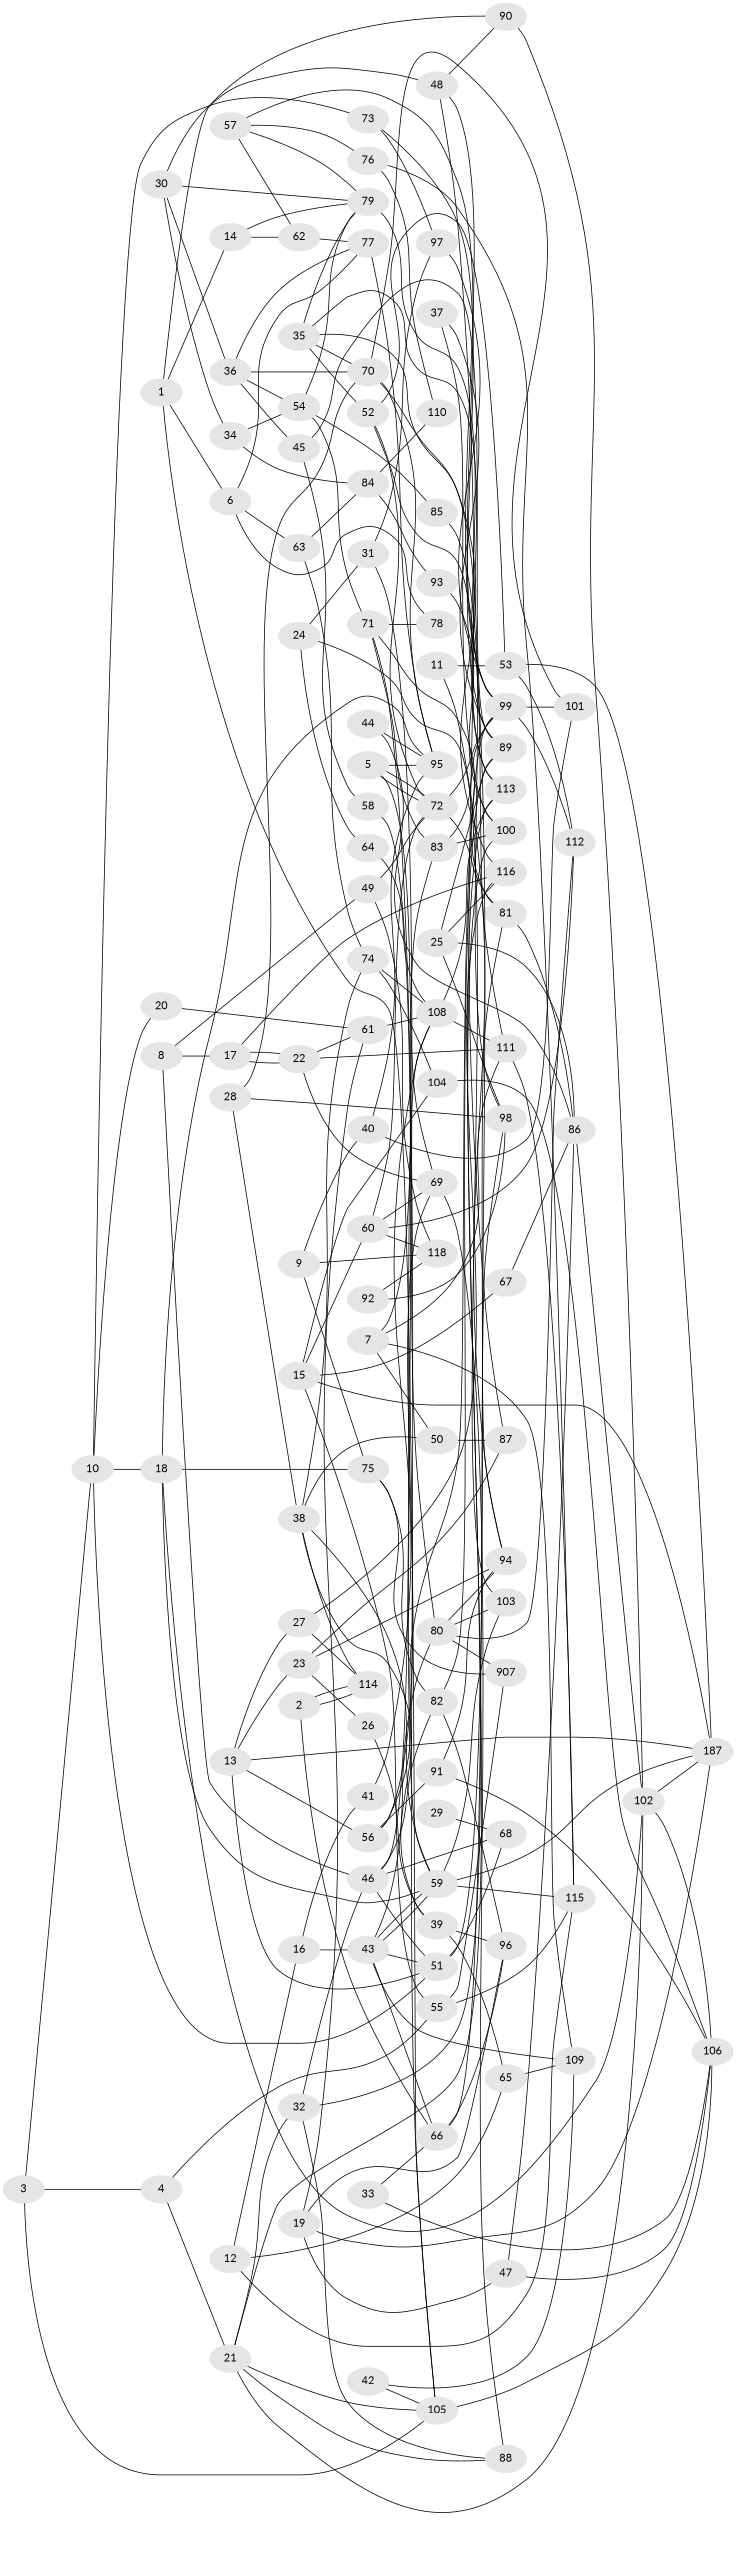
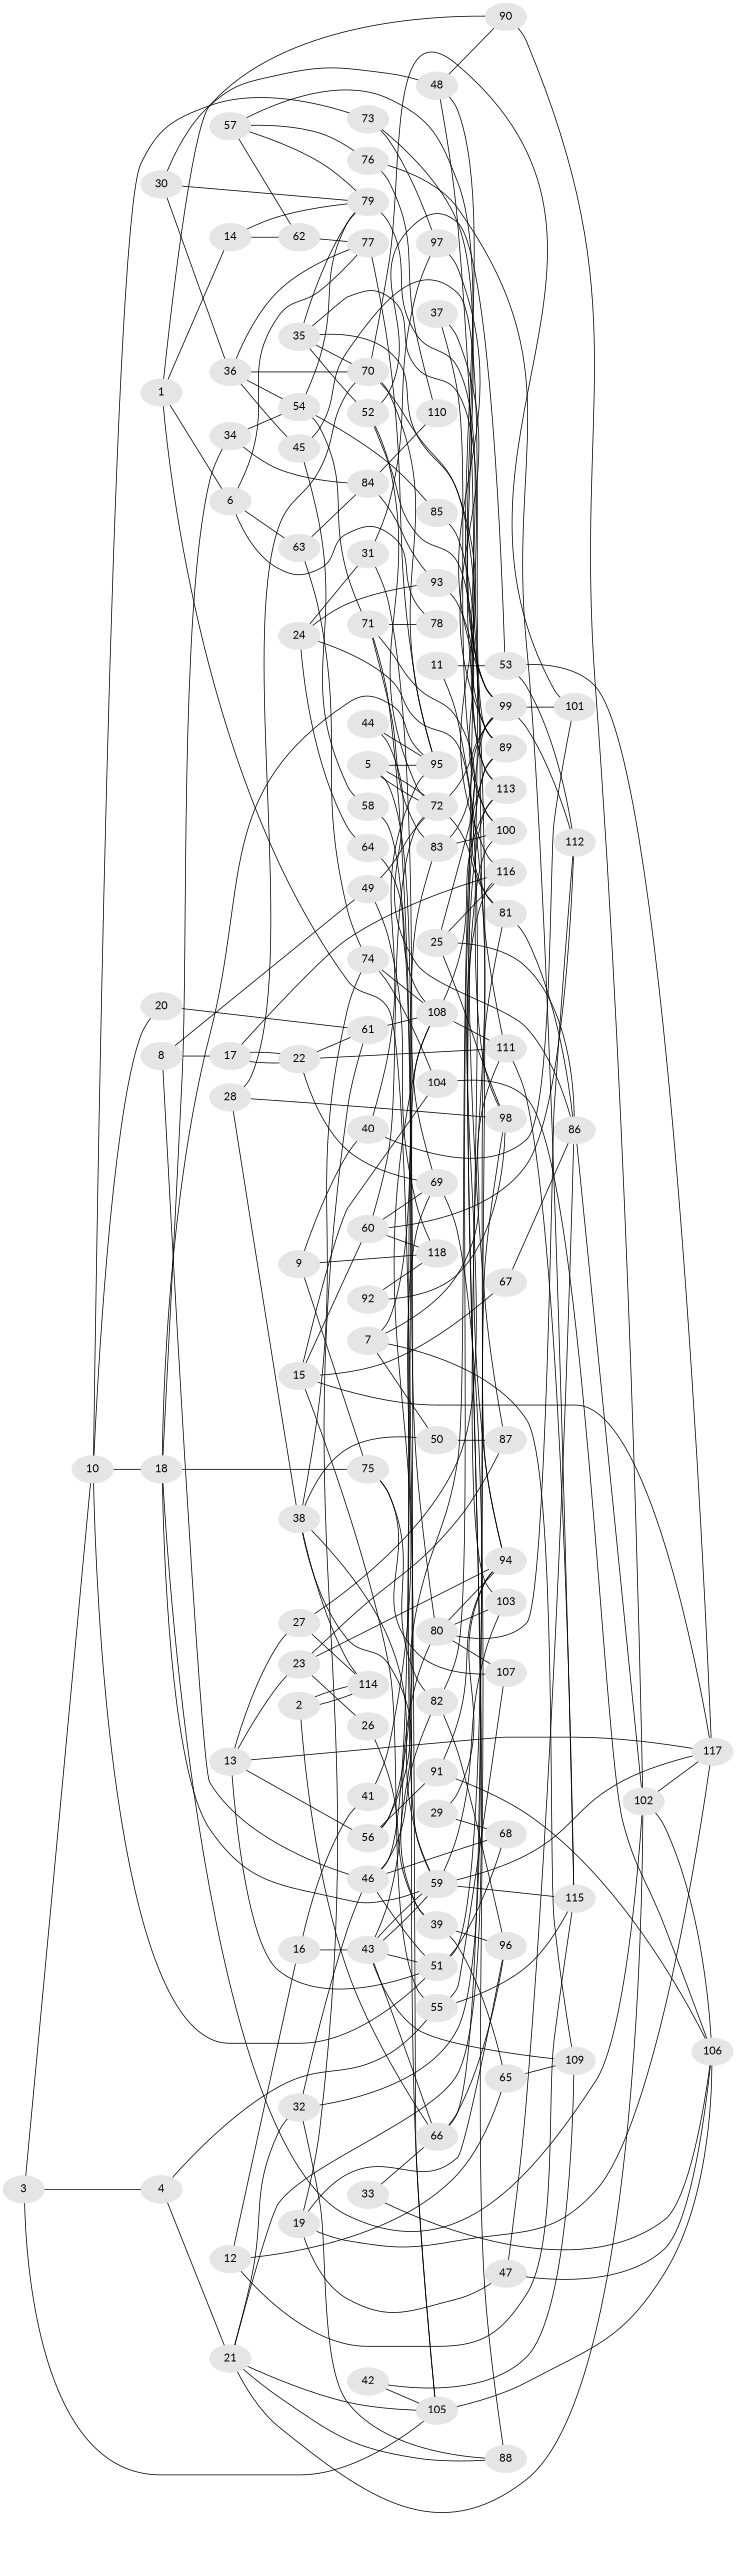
(187, 312) -> (185, 951)
none -> (362, 598)
(506, 1673) -> (506, 1673)
none -> (471, 1687)
(712, 1752) -> (712, 1752)
